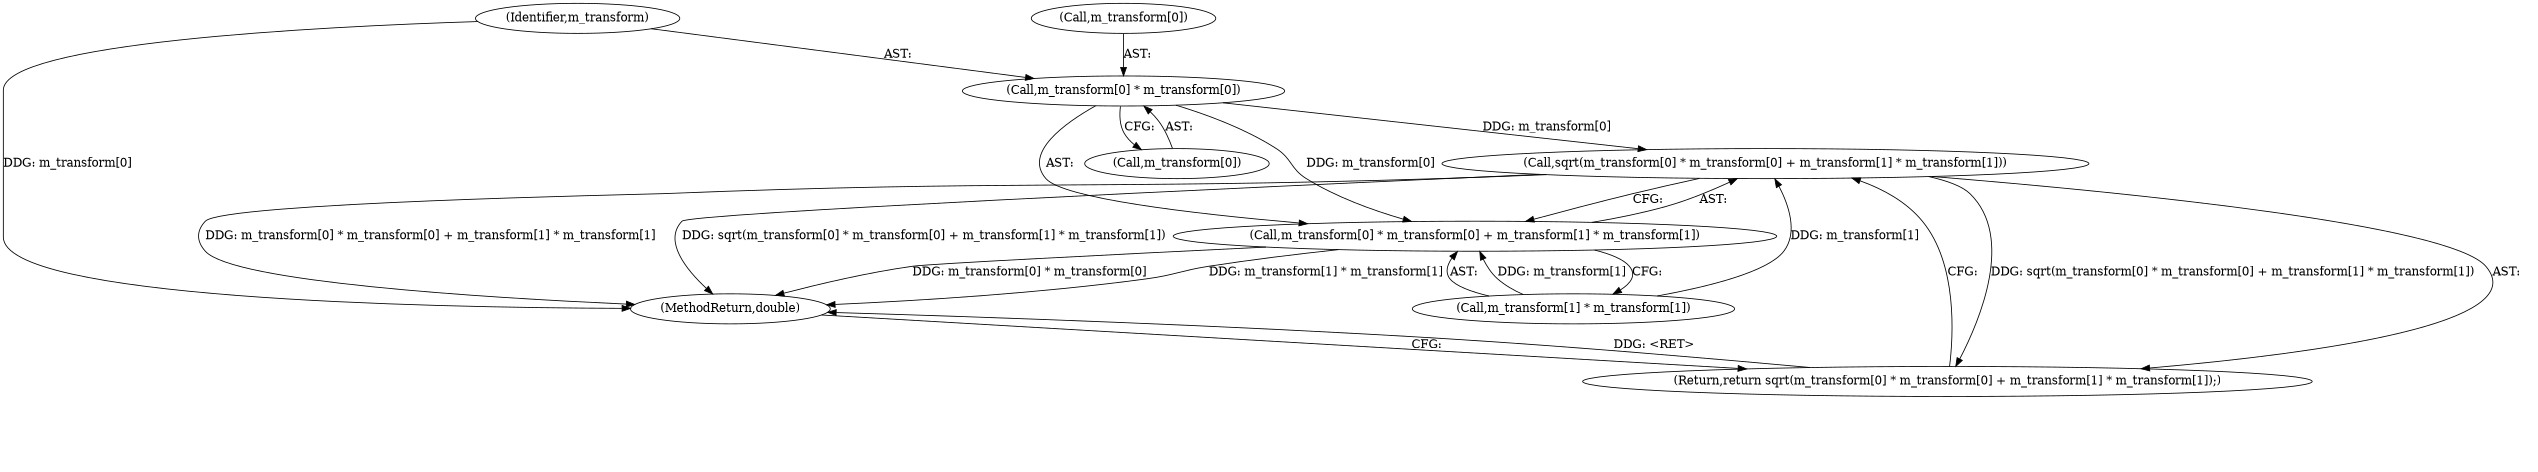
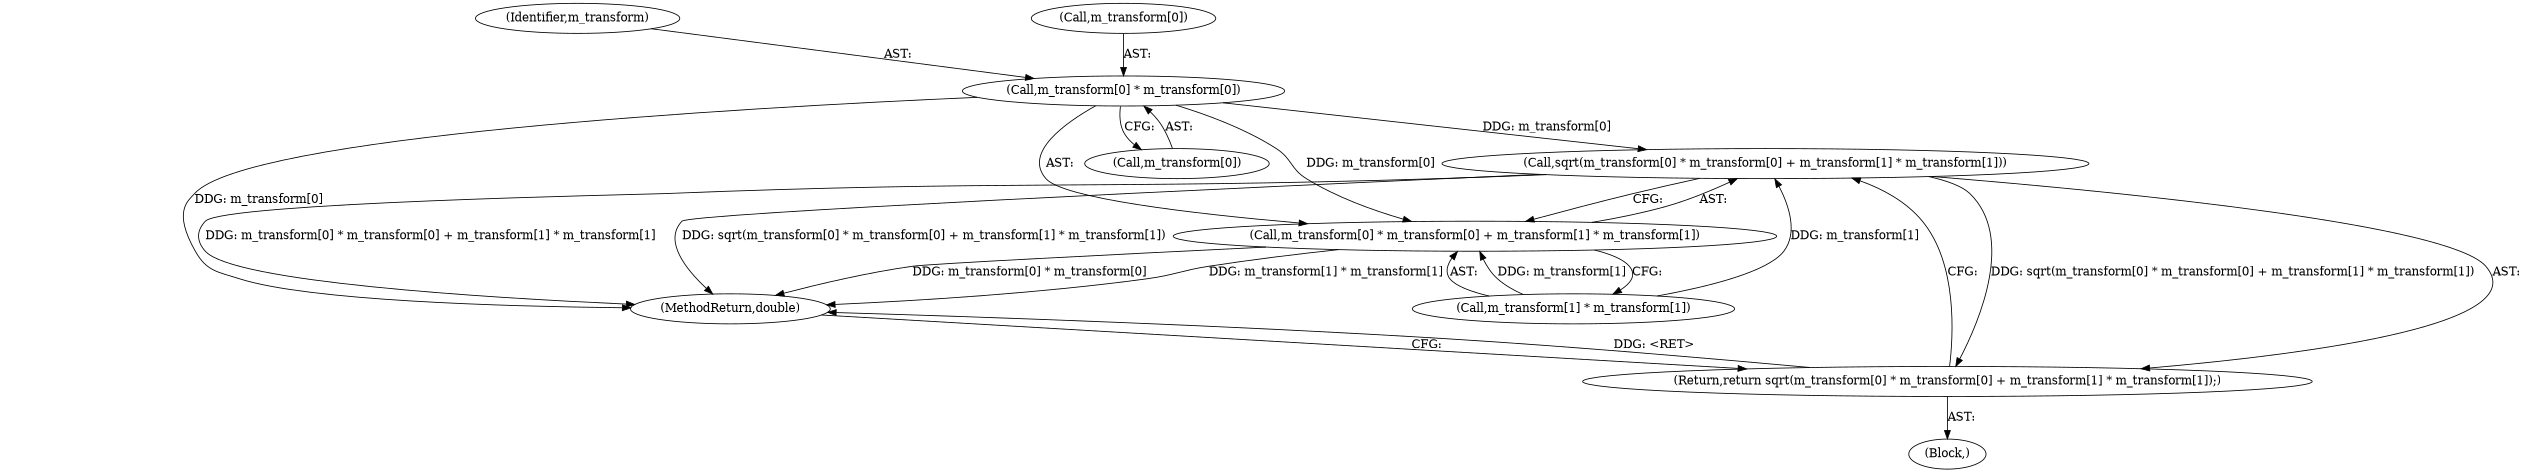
(3, 236) -> (333, 151)
none -> (1947, 454)
